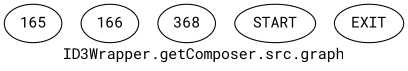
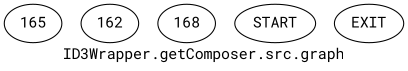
(110, 23) -> (110, 23)
(187, 23) -> (187, 23)
